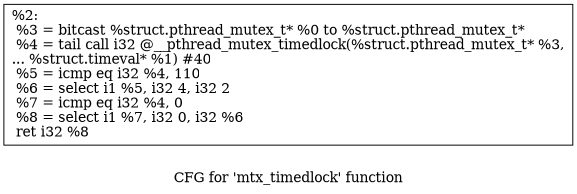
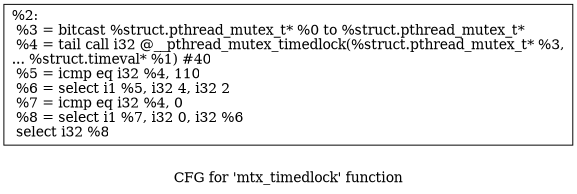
(50, 133) -> (61, 133)
